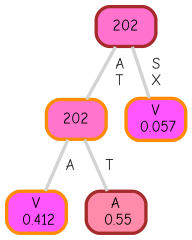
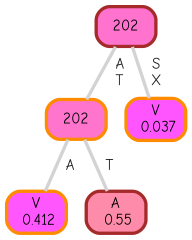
(156, 119) -> (156, 119)
